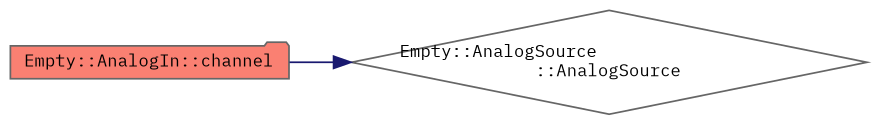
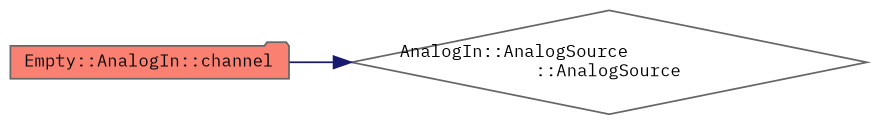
(609, 62) -> (609, 62)
